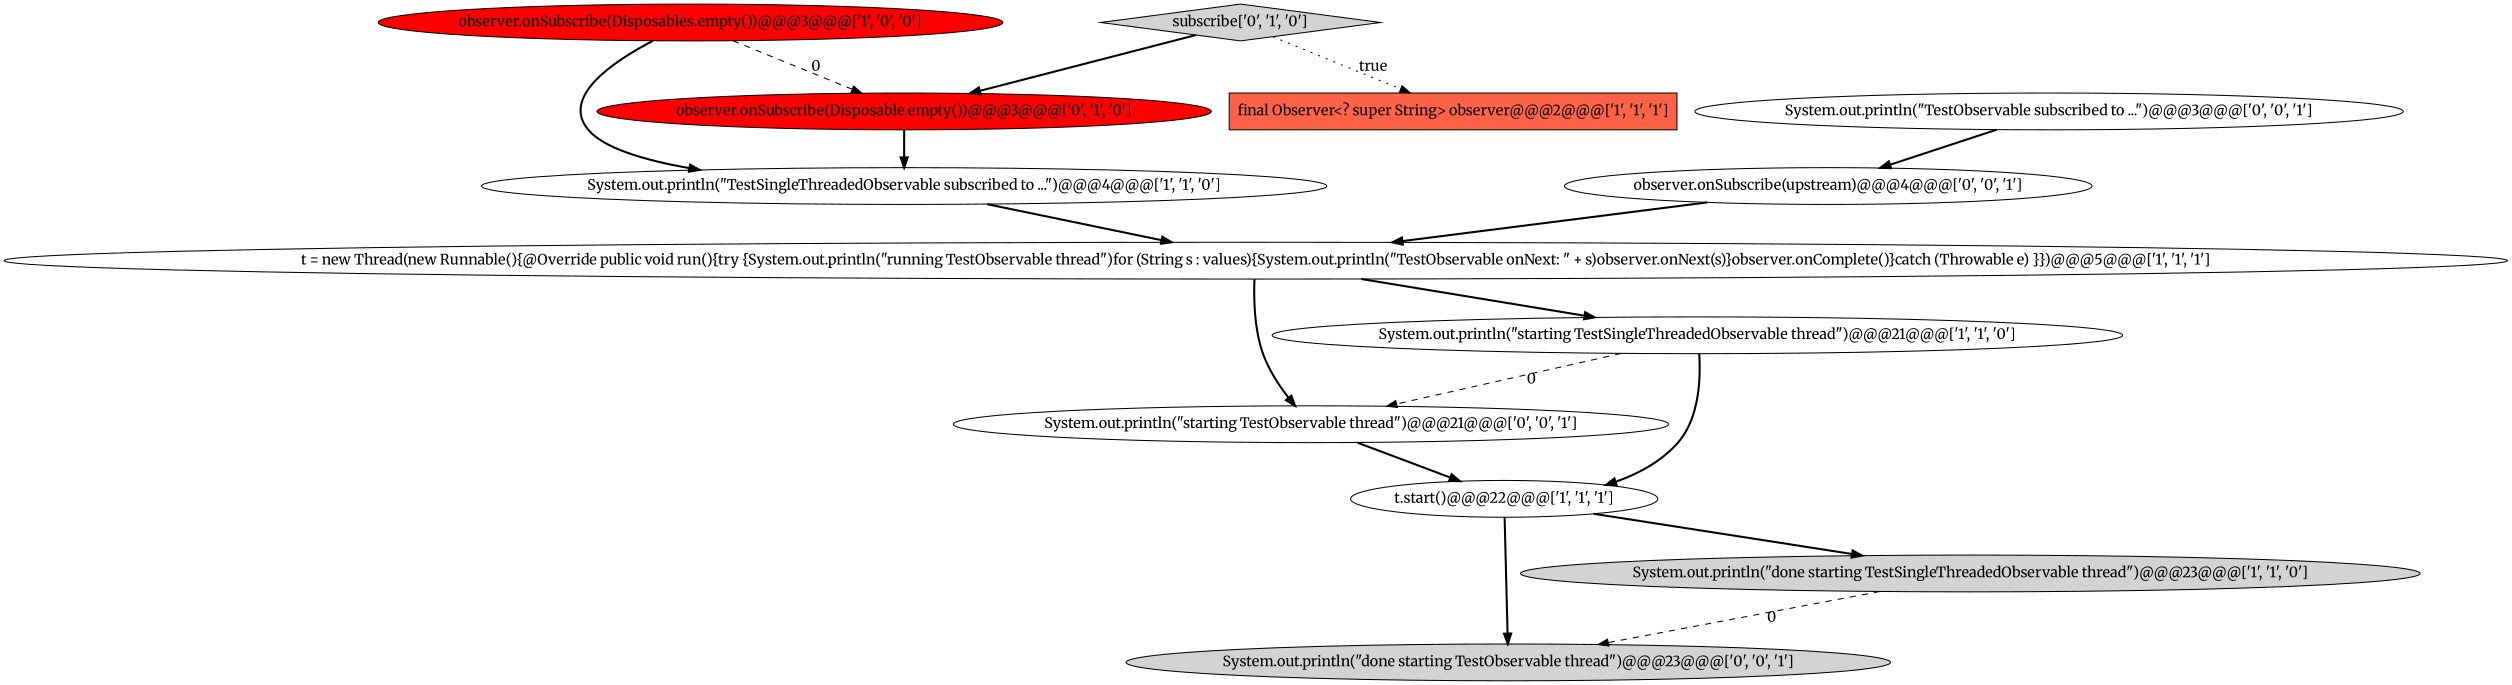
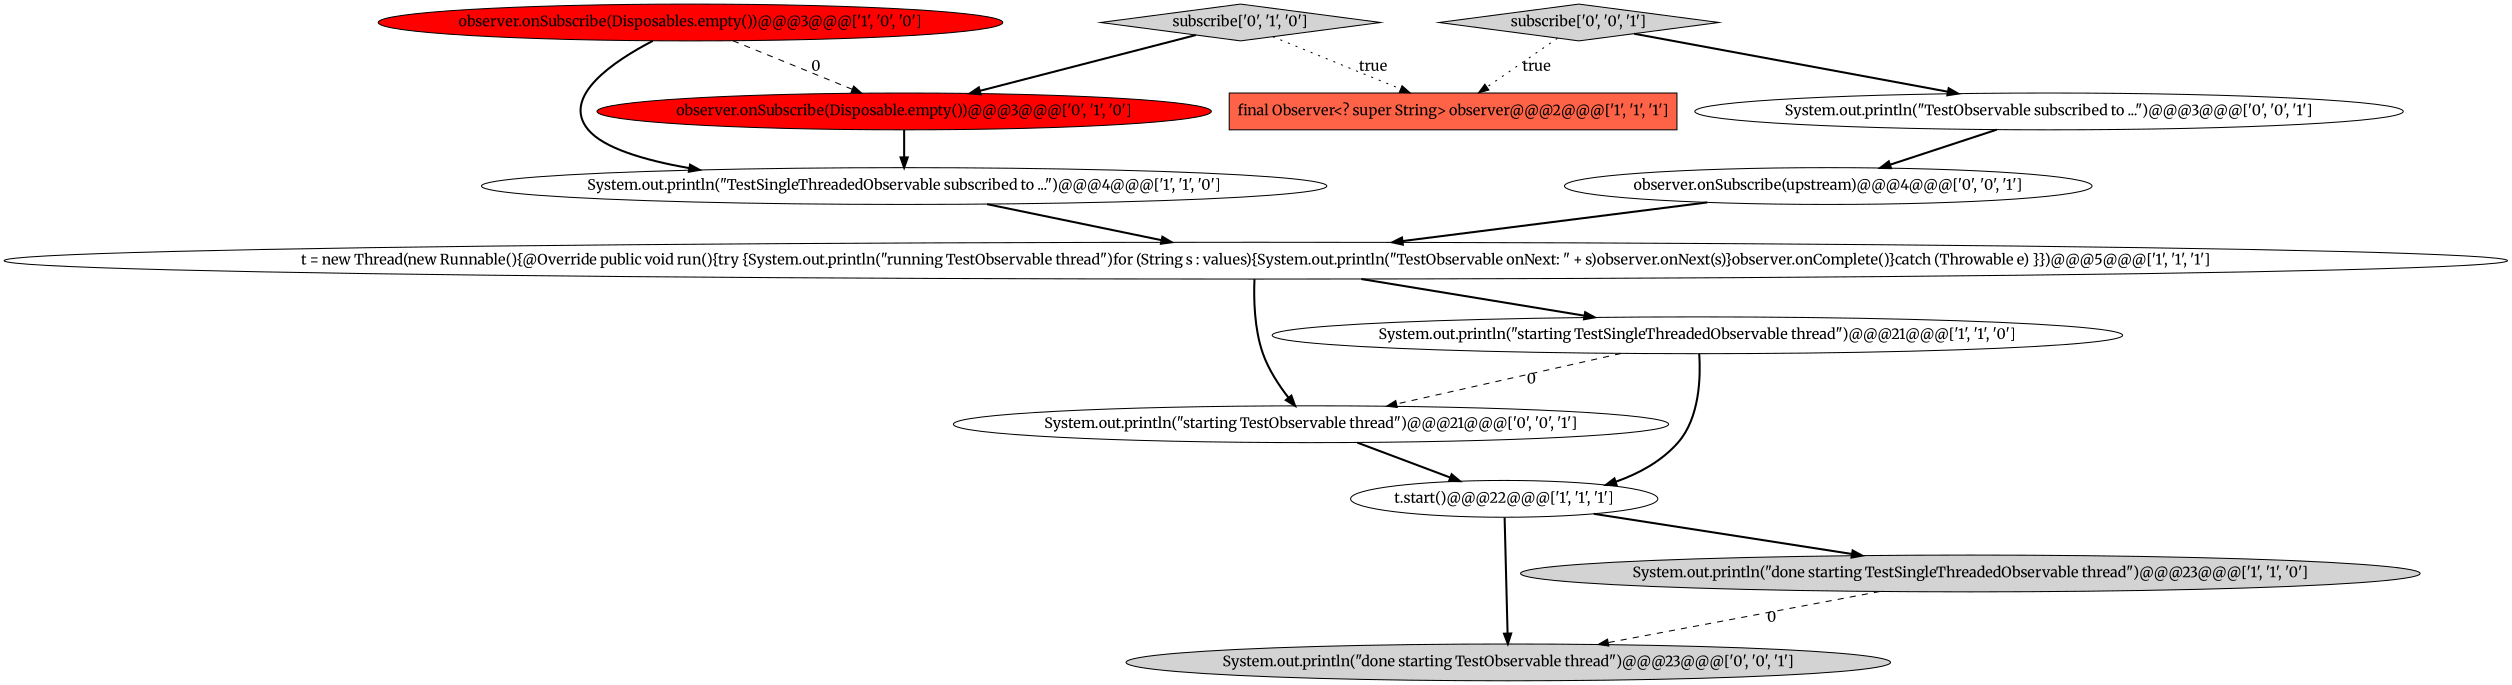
none -> (1579, 22)
